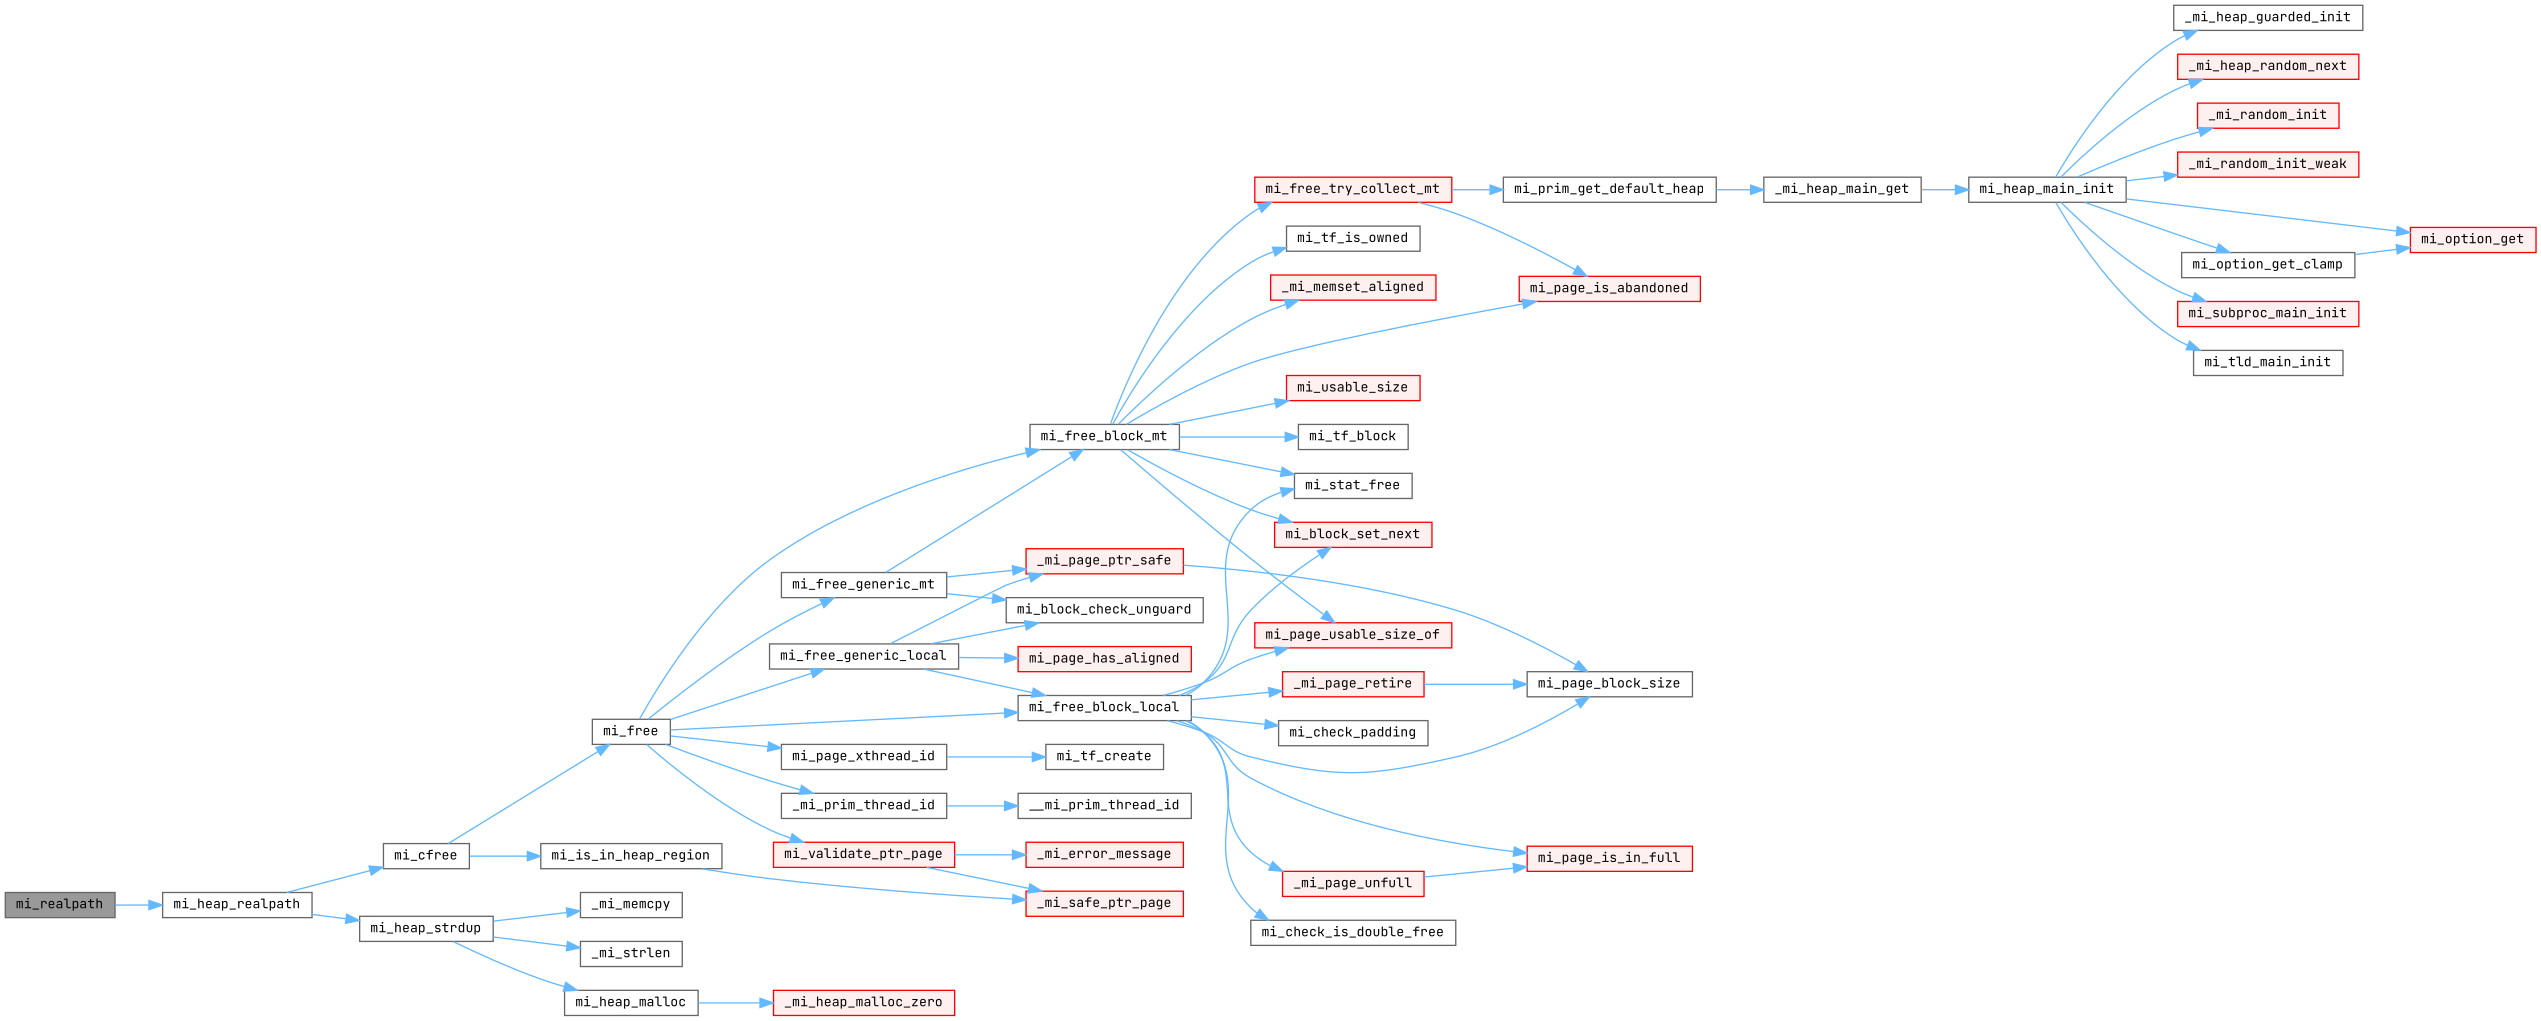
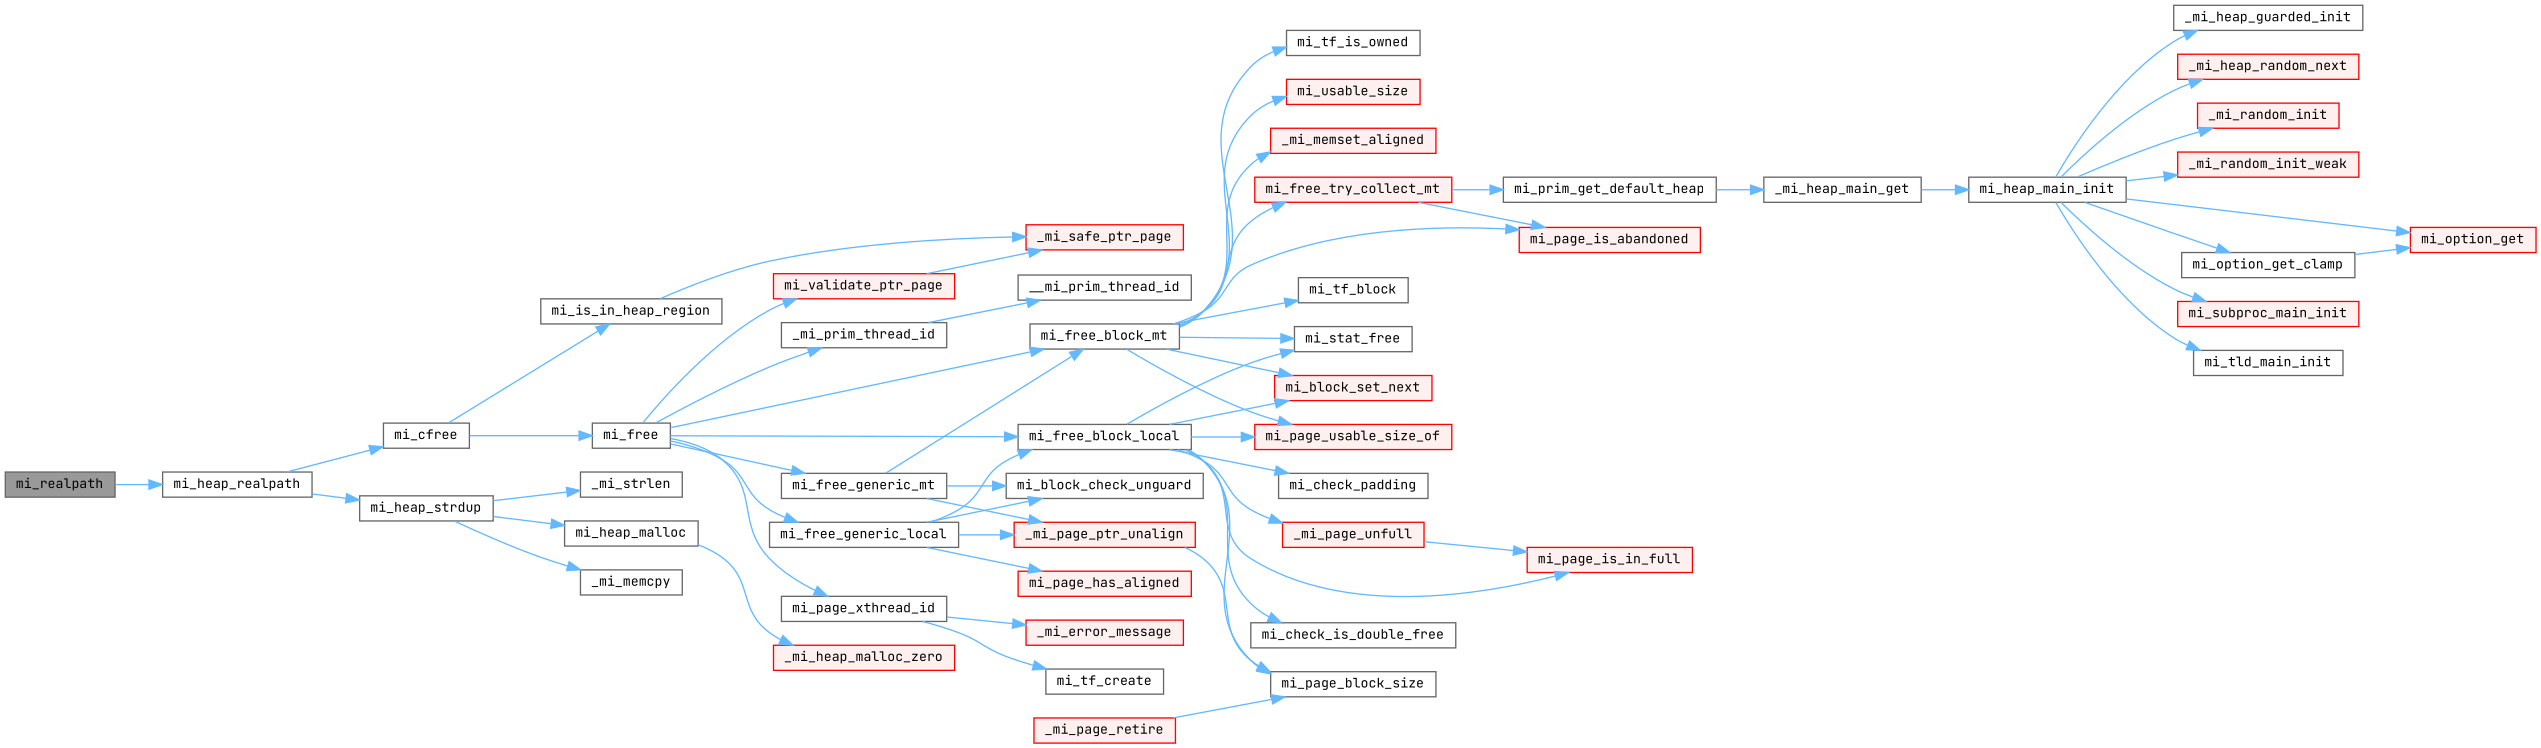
(1105, 561) -> (1105, 535)
(1230, 696) -> none
(983, 855) -> (980, 620)
